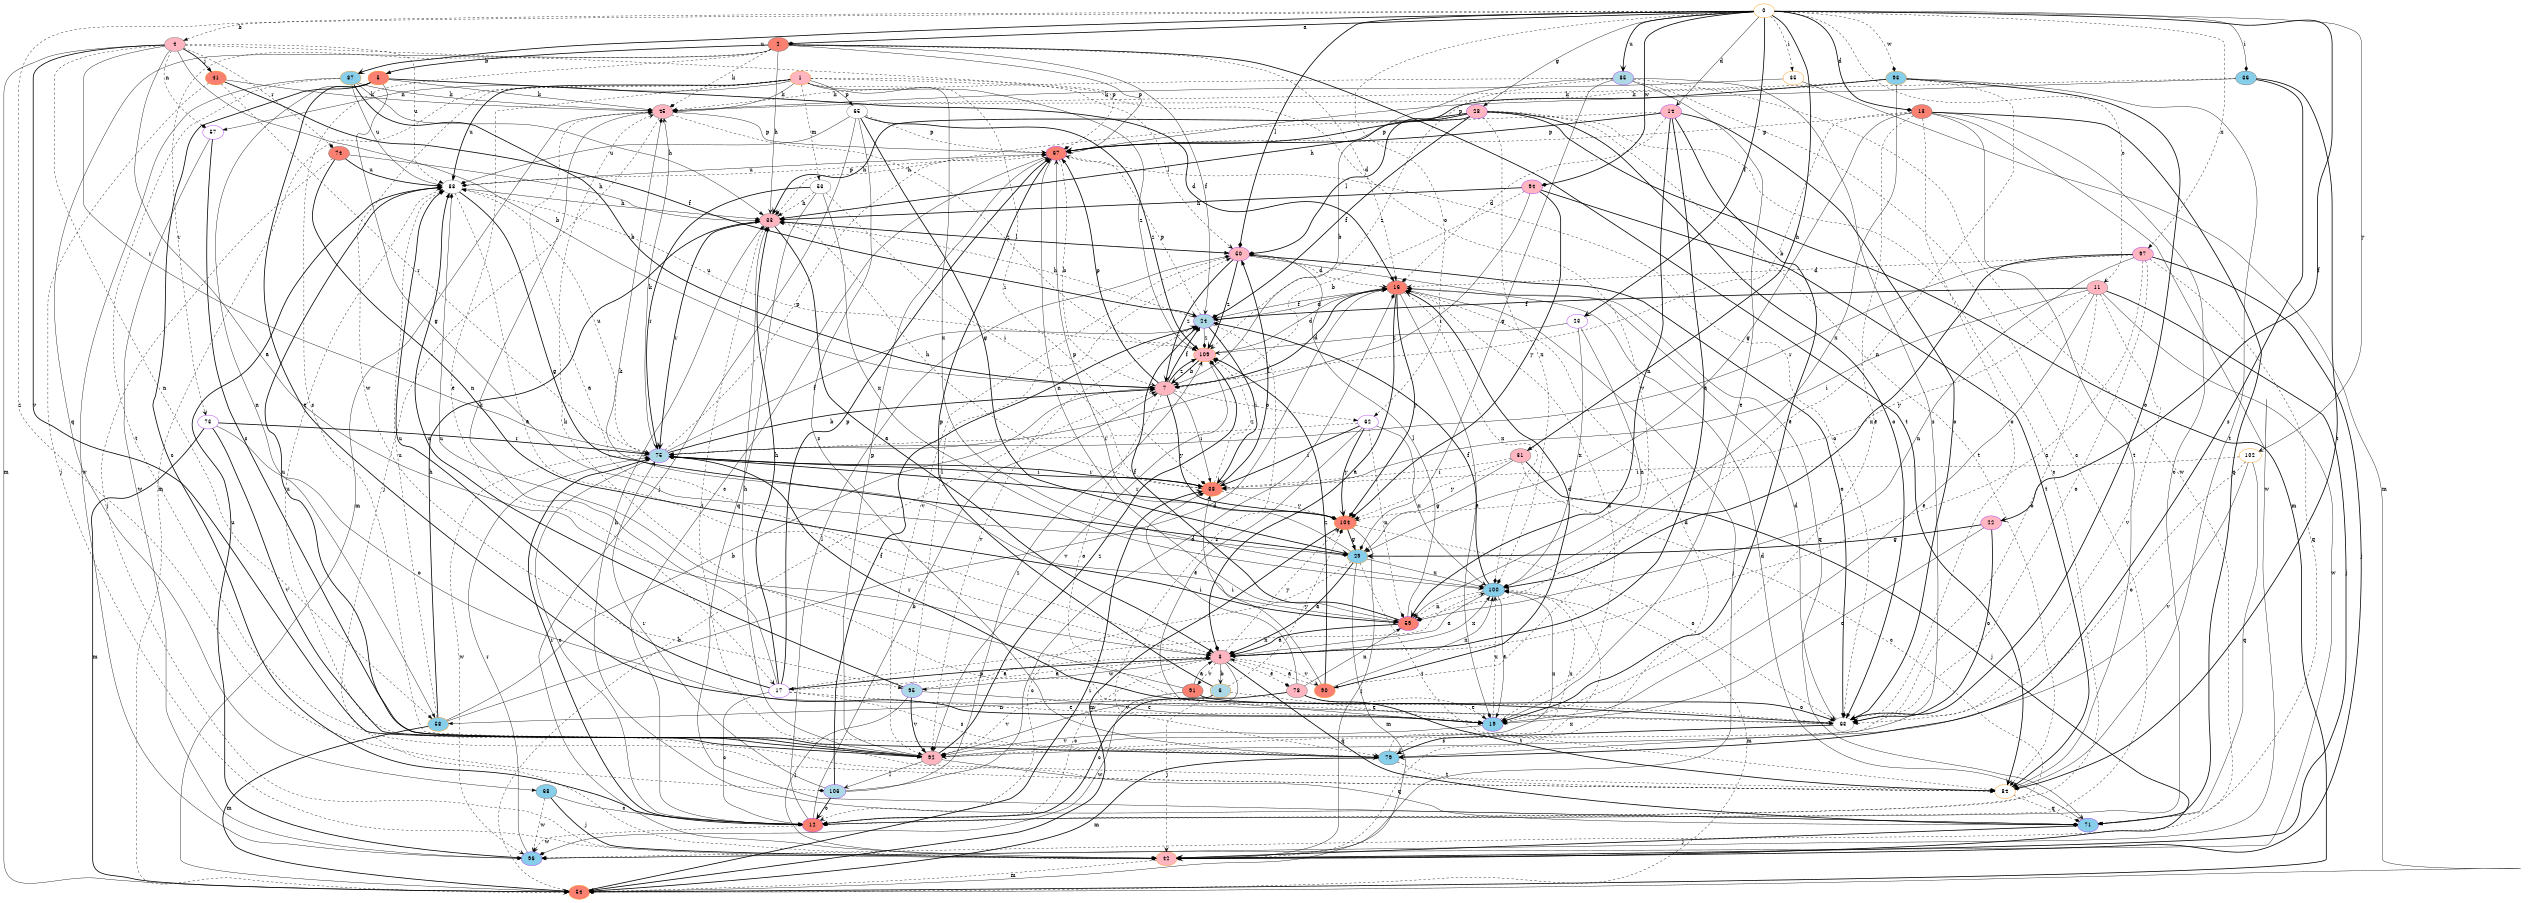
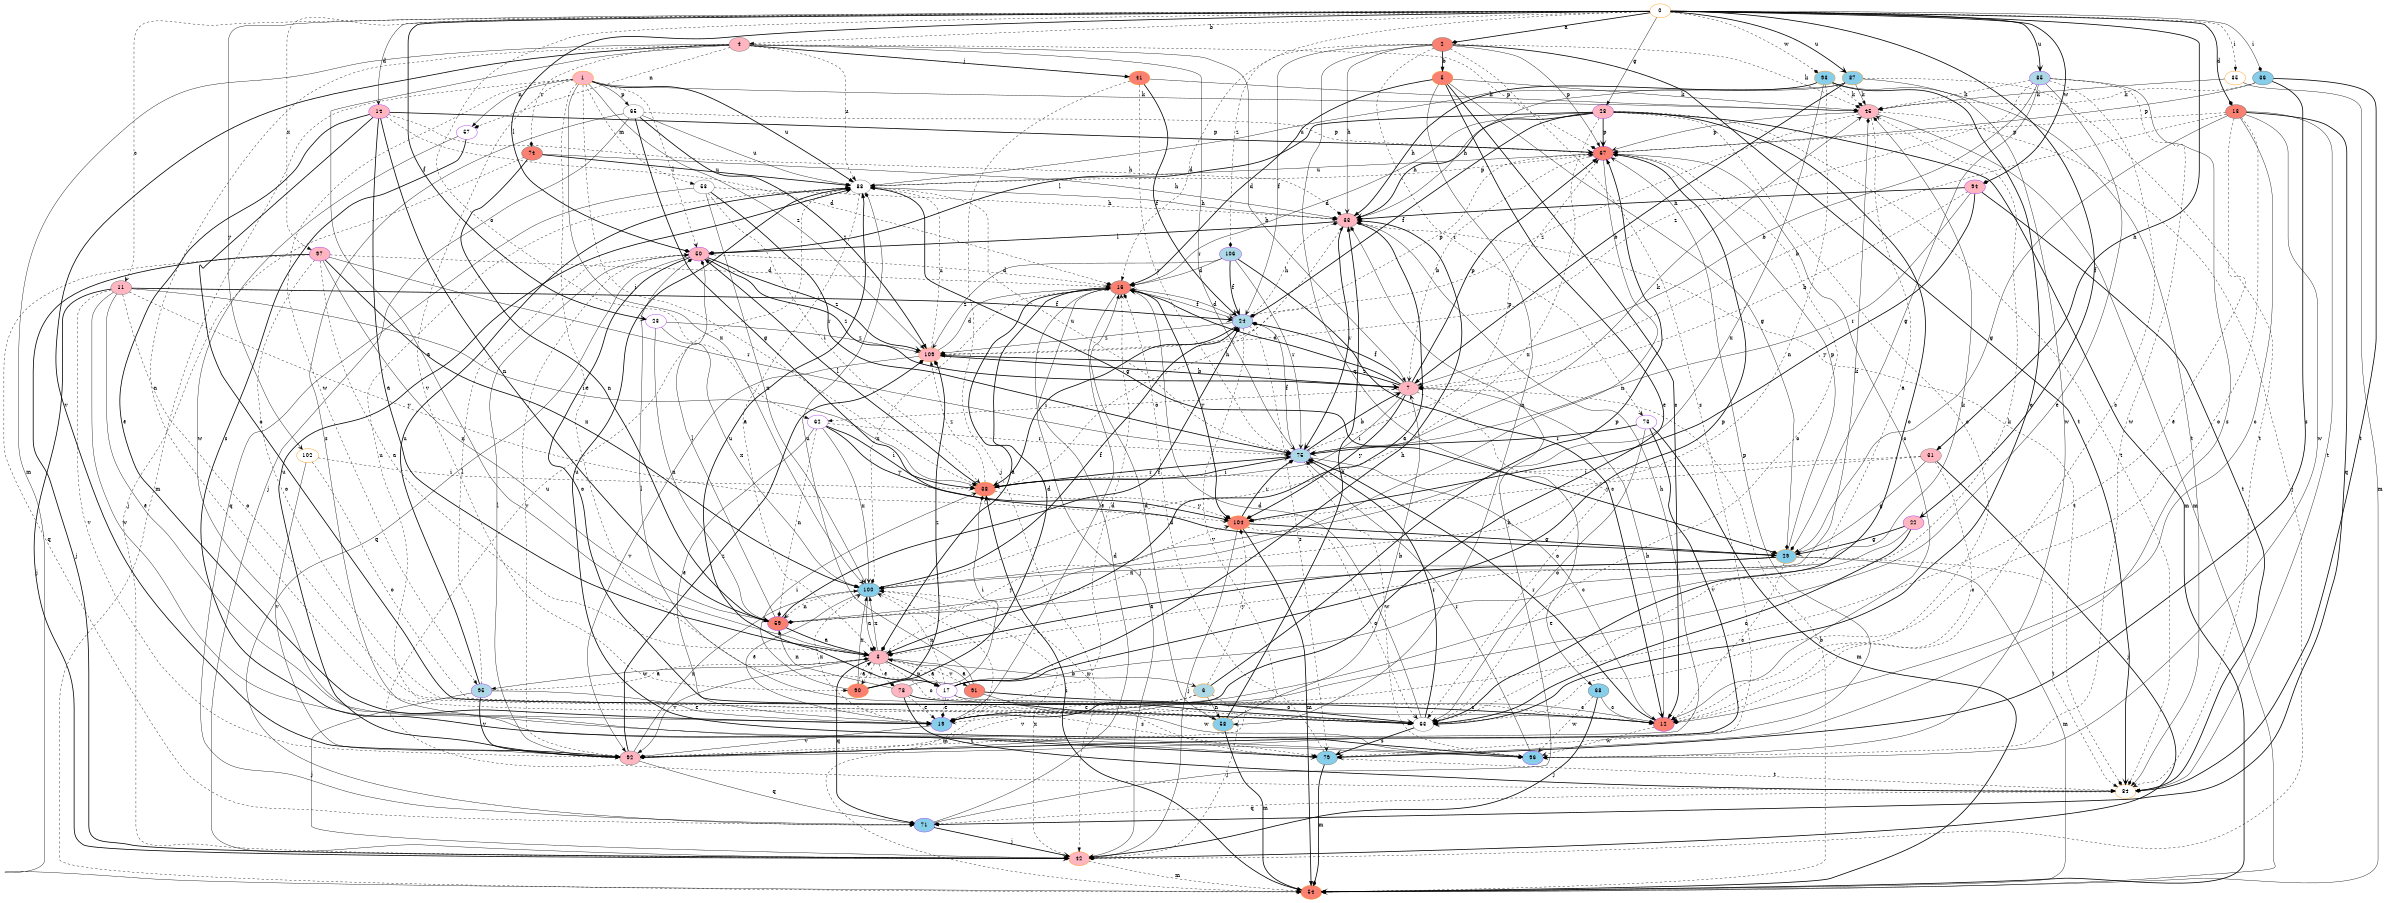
none -> (1361, 187)
(2243, 689) -> none
(885, 774) -> (497, 491)
